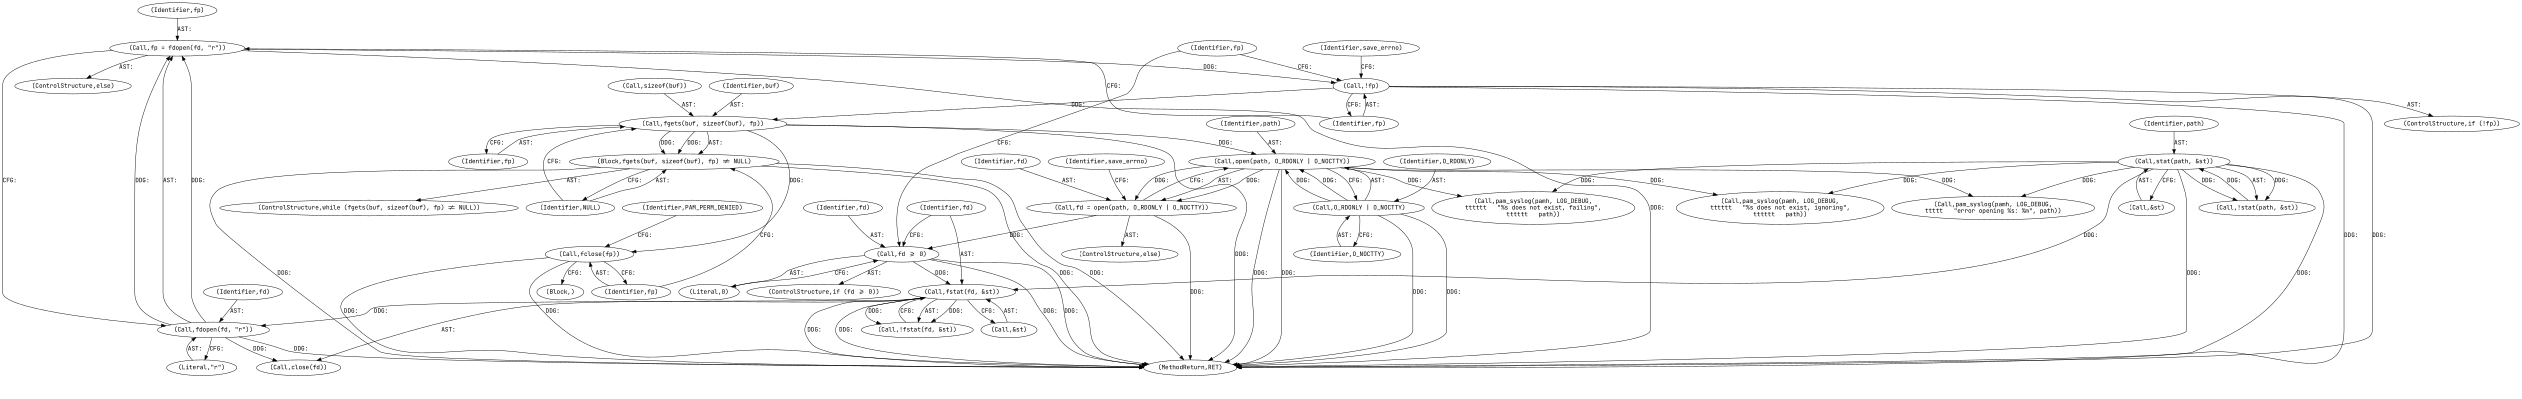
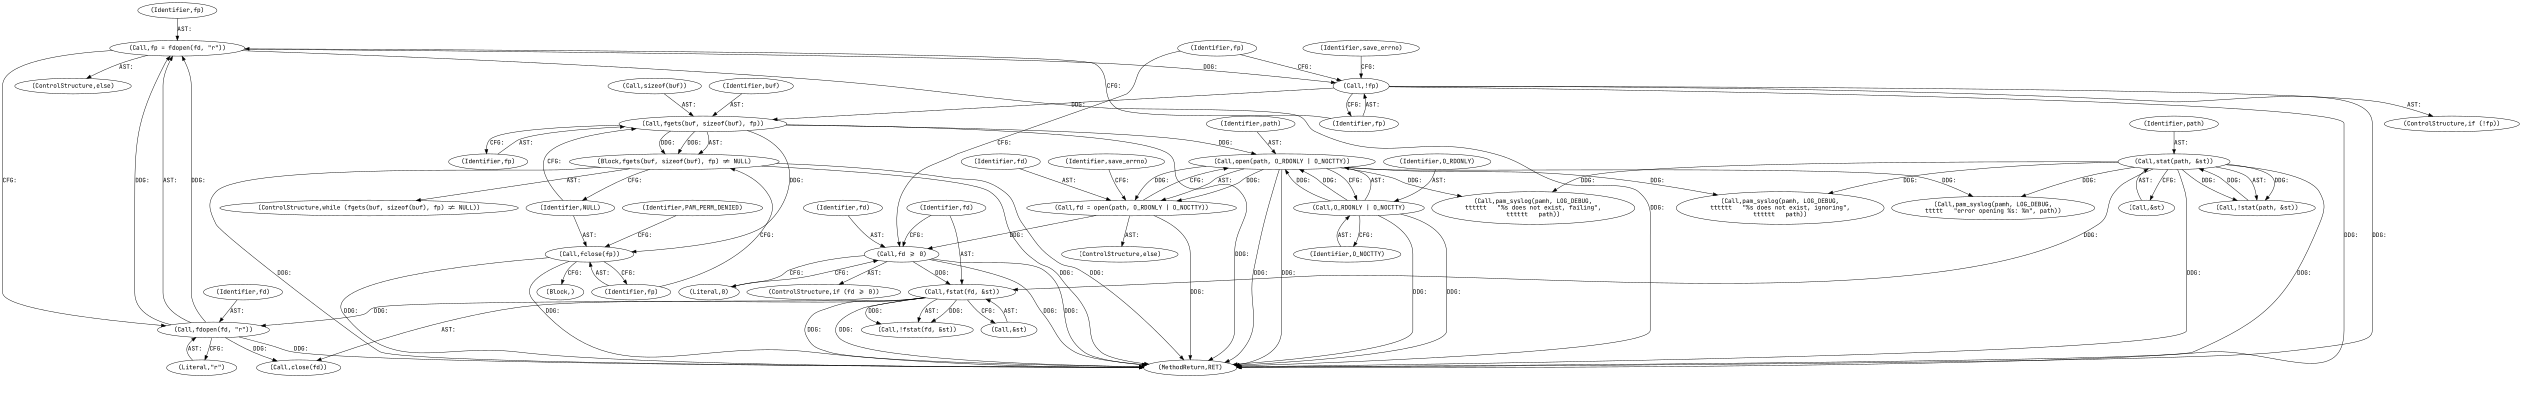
(628, 189) -> (579, 229)
(799, 273) -> (799, 273)
(902, 306) -> none
